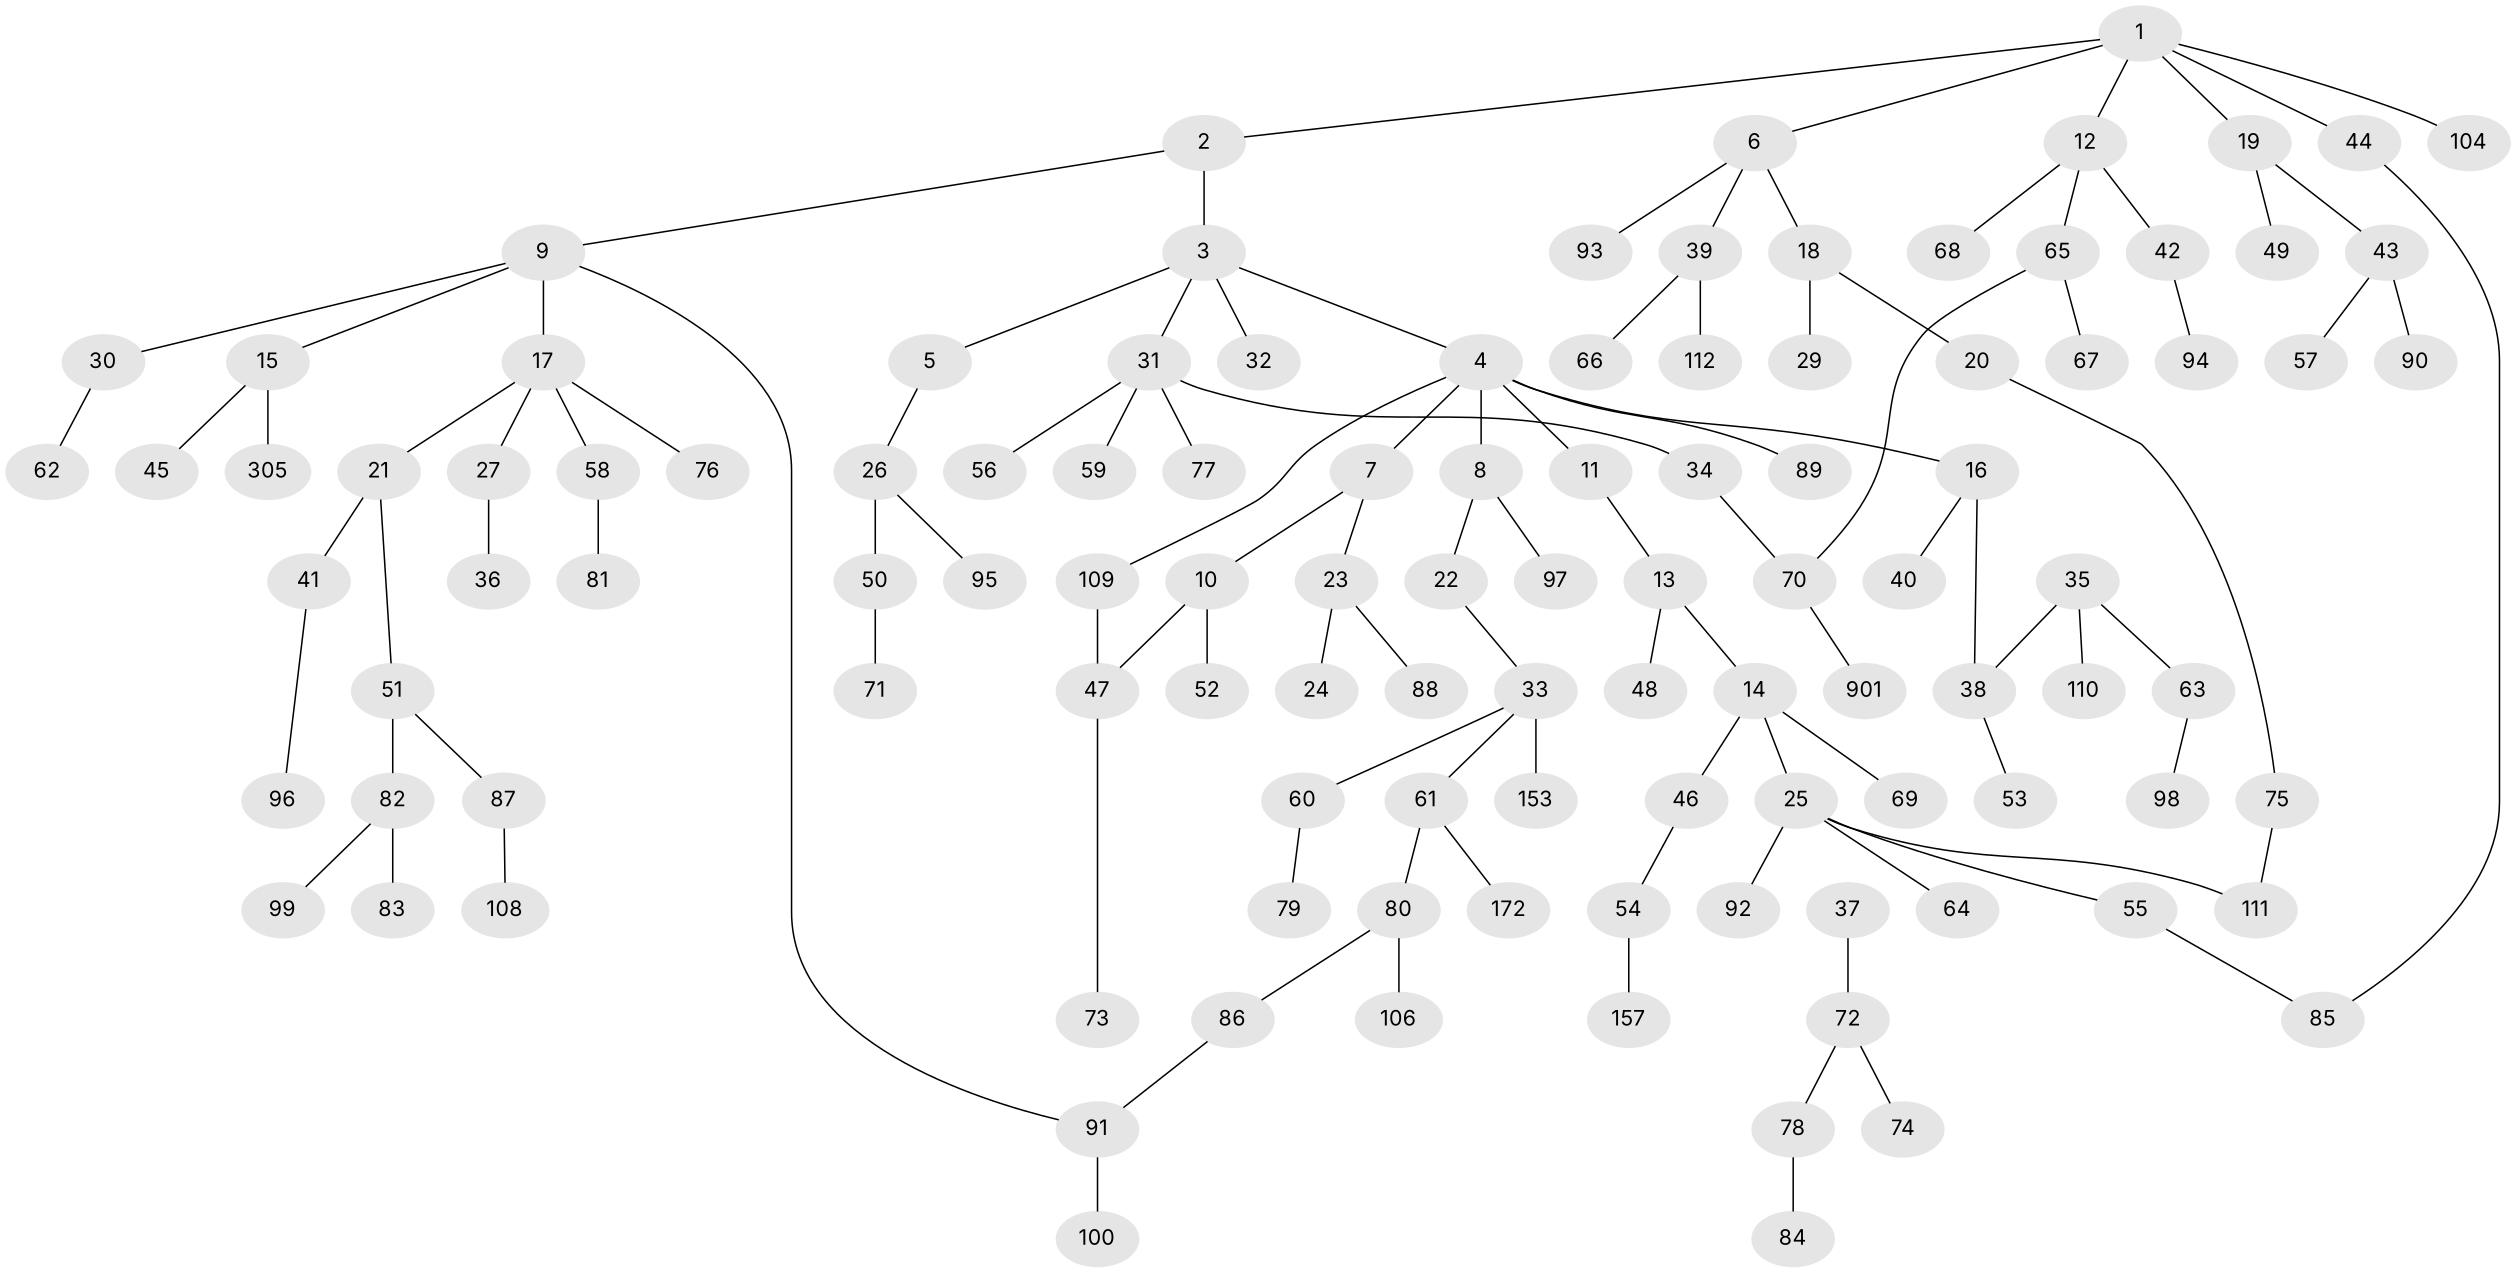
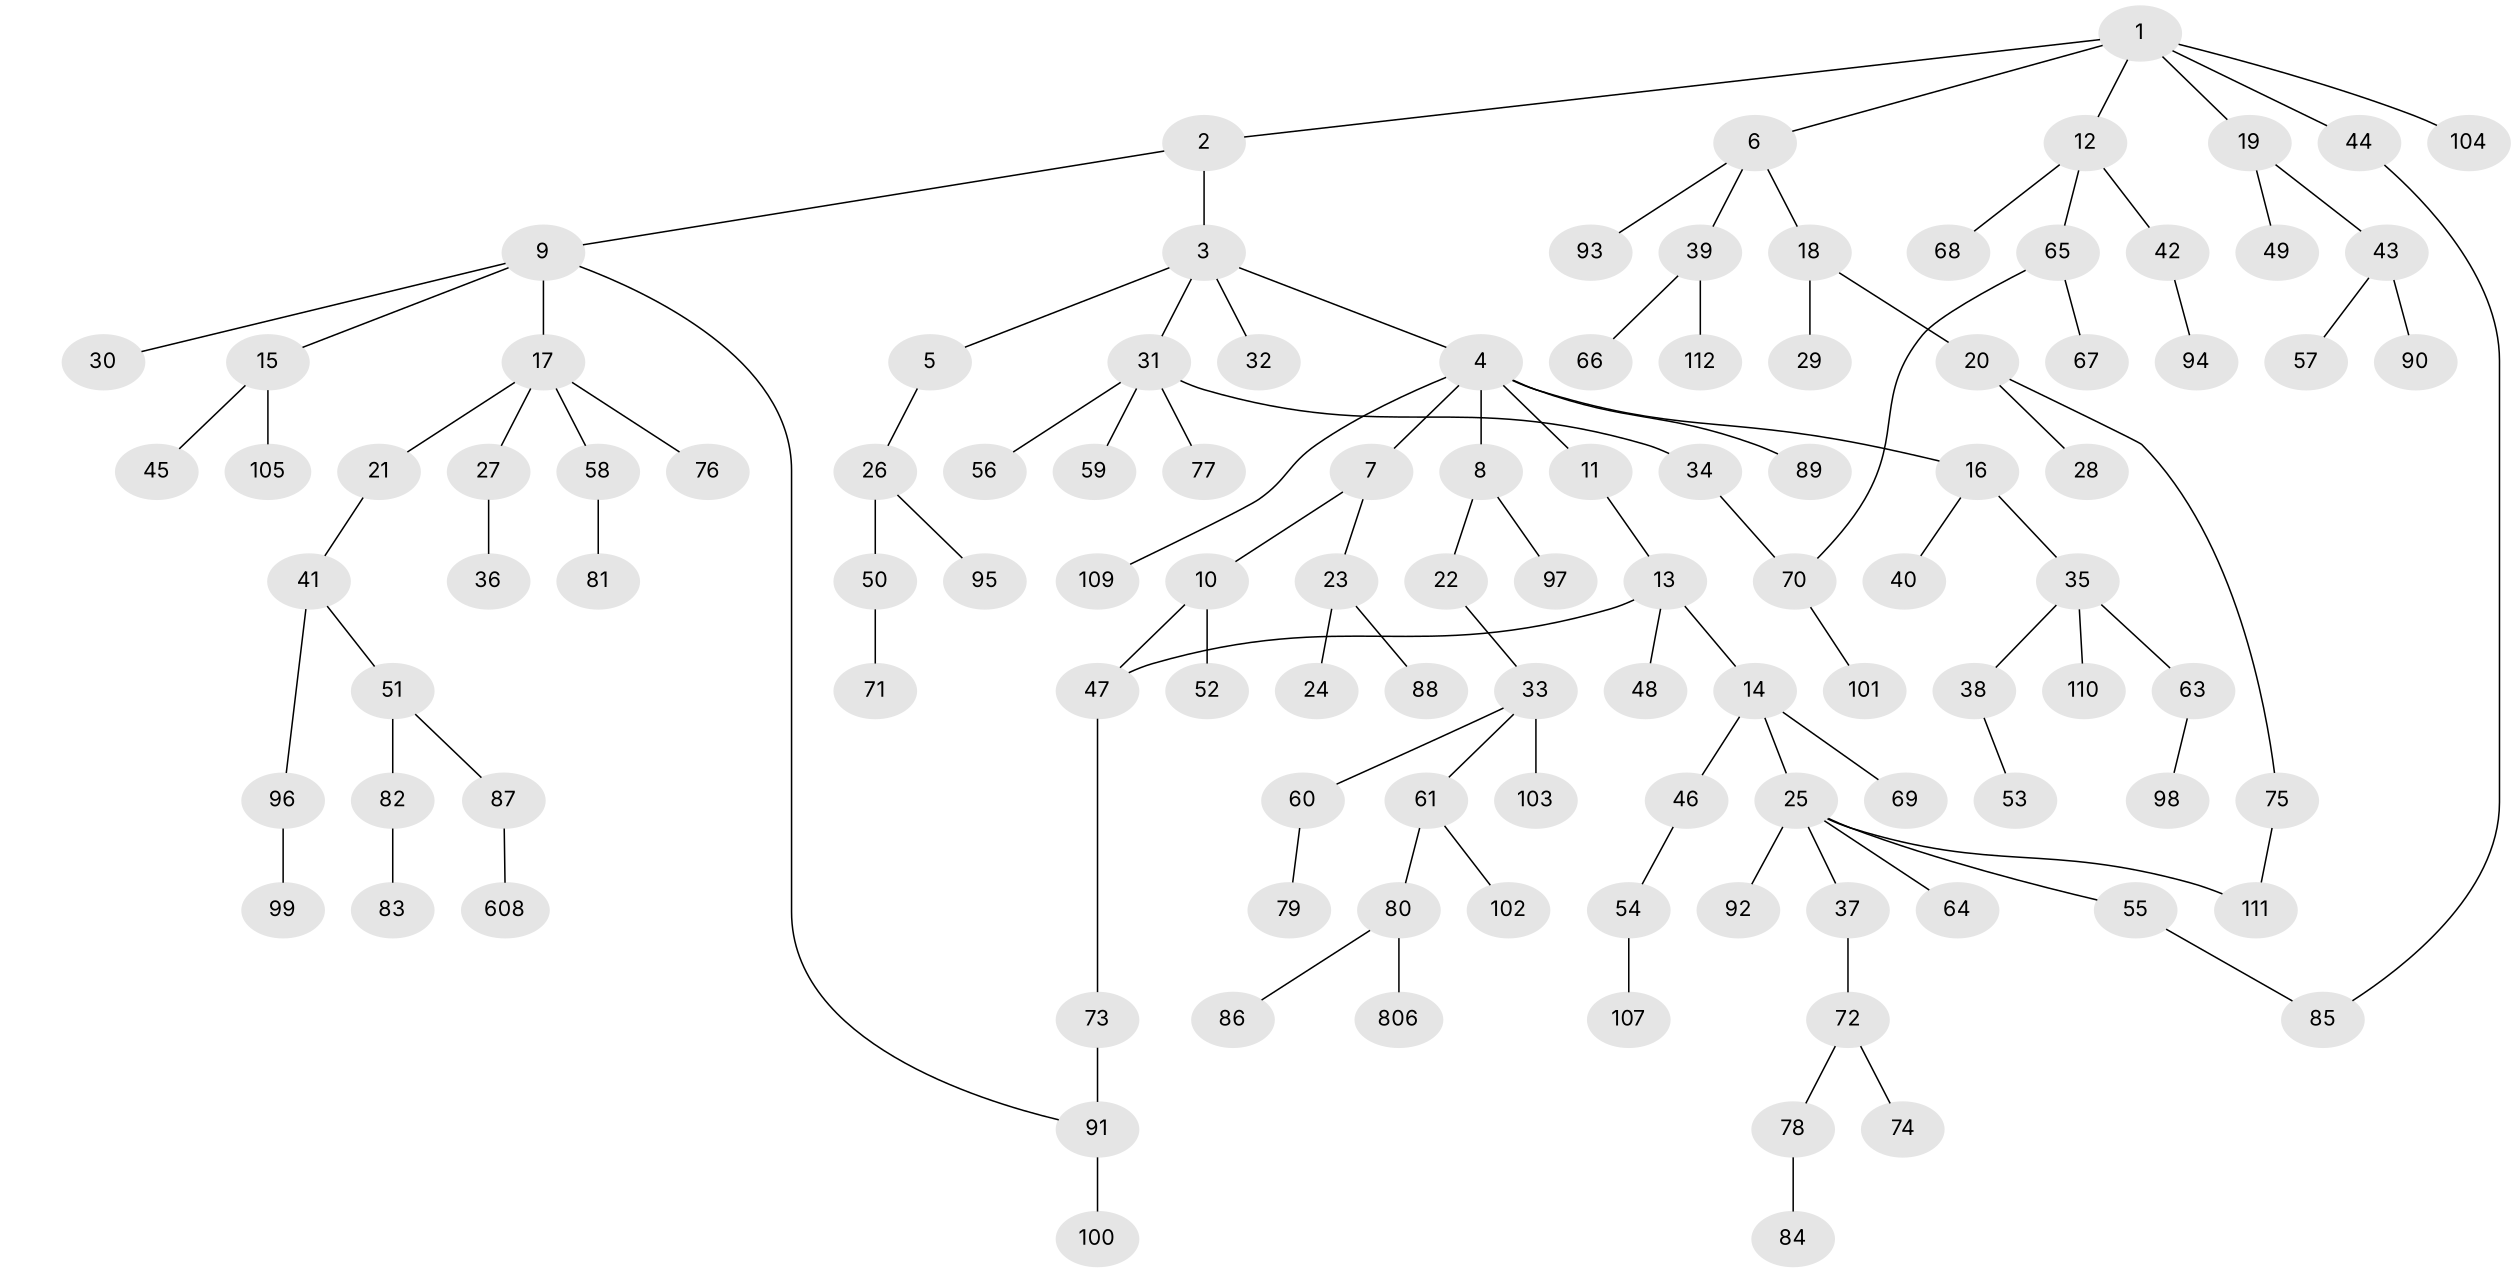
(47, 472) -> none
(268, 472) -> (268, 472)
none -> (2087, 472)
(386, 581) -> (351, 636)
(1976, 581) -> (2028, 527)
(1098, 636) -> (1394, 636)
(1865, 691) -> (1865, 691)
(1536, 801) -> (1536, 801)
(338, 855) -> (283, 856)
none -> (1822, 855)
(505, 910) -> (505, 910)
(1509, 910) -> (1509, 910)
(1399, 1020) -> (1399, 1020)
(1629, 1020) -> (1629, 1020)
(1165, 1075) -> (1098, 1075)
